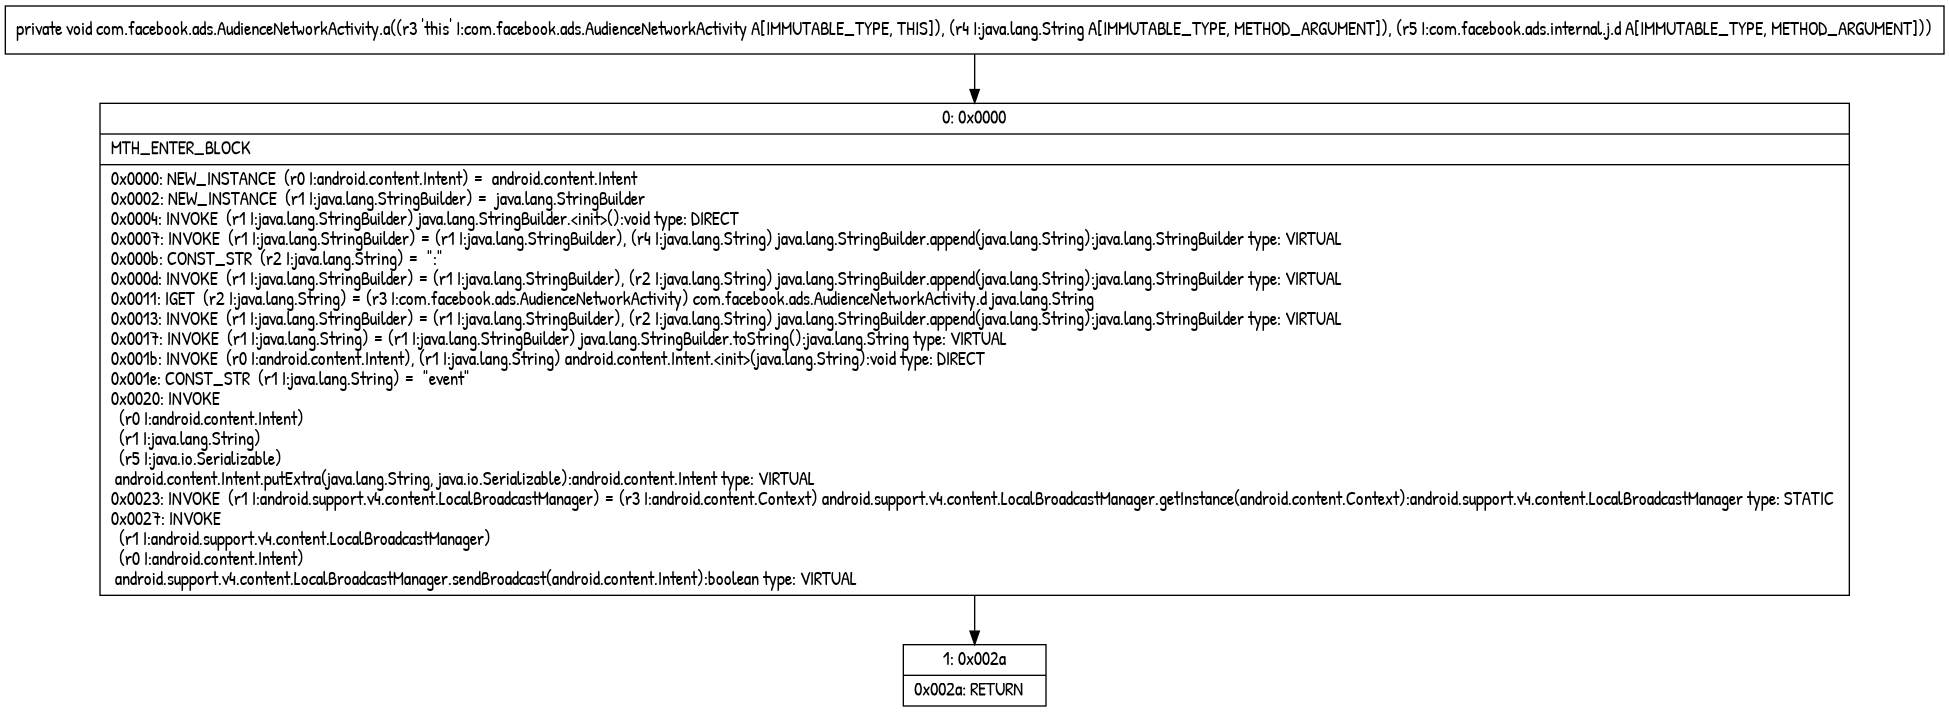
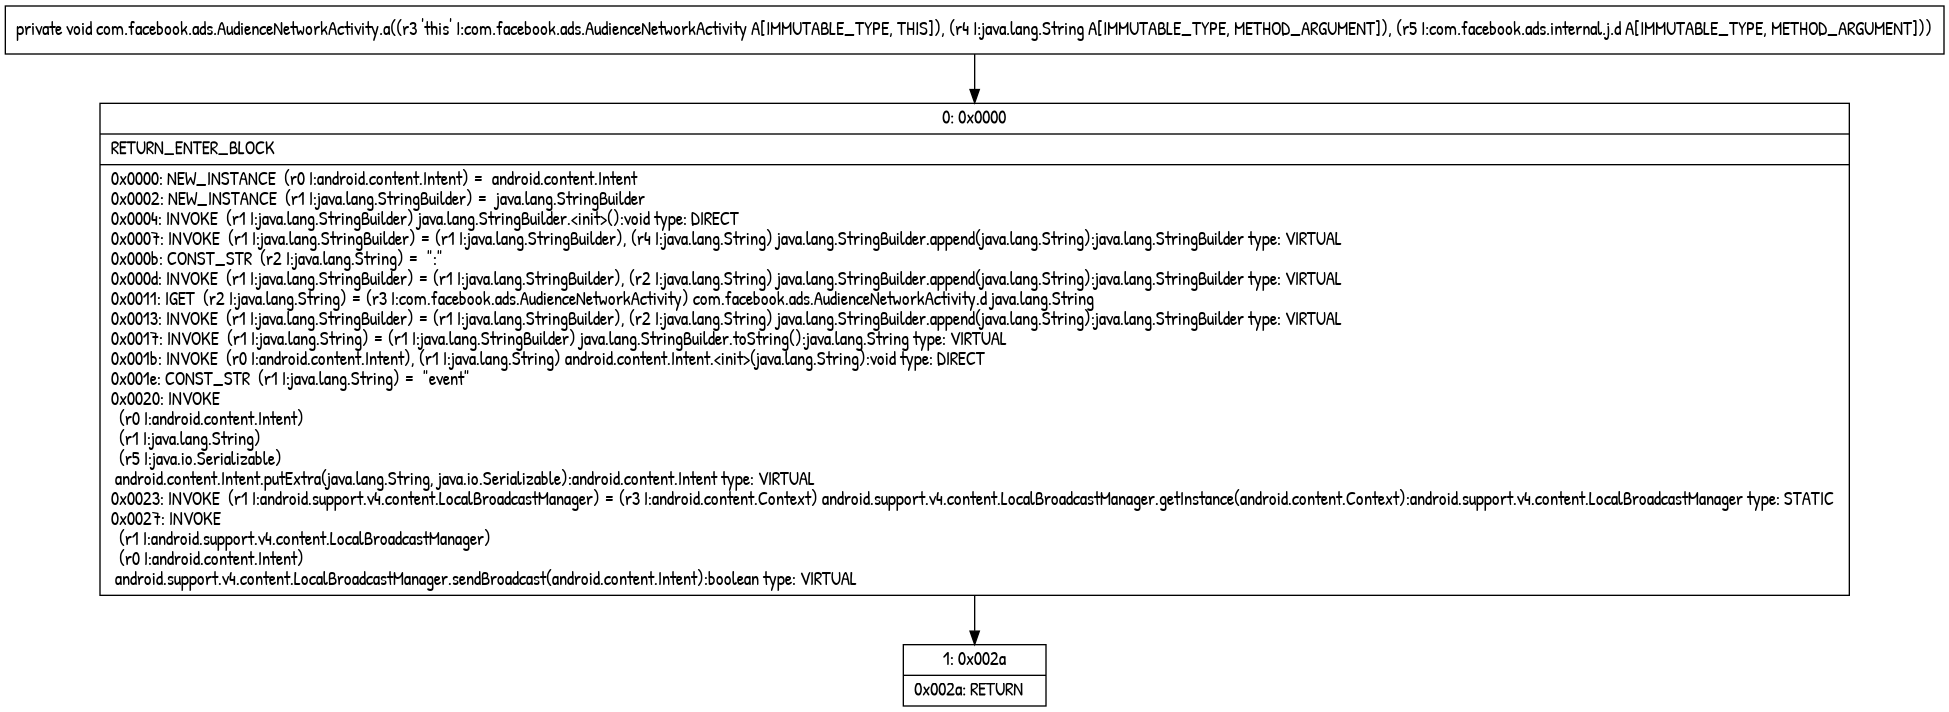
(181, 149) -> (193, 149)
